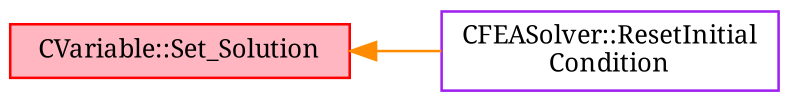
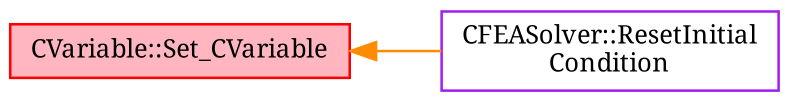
(180, 51) -> (180, 51)
